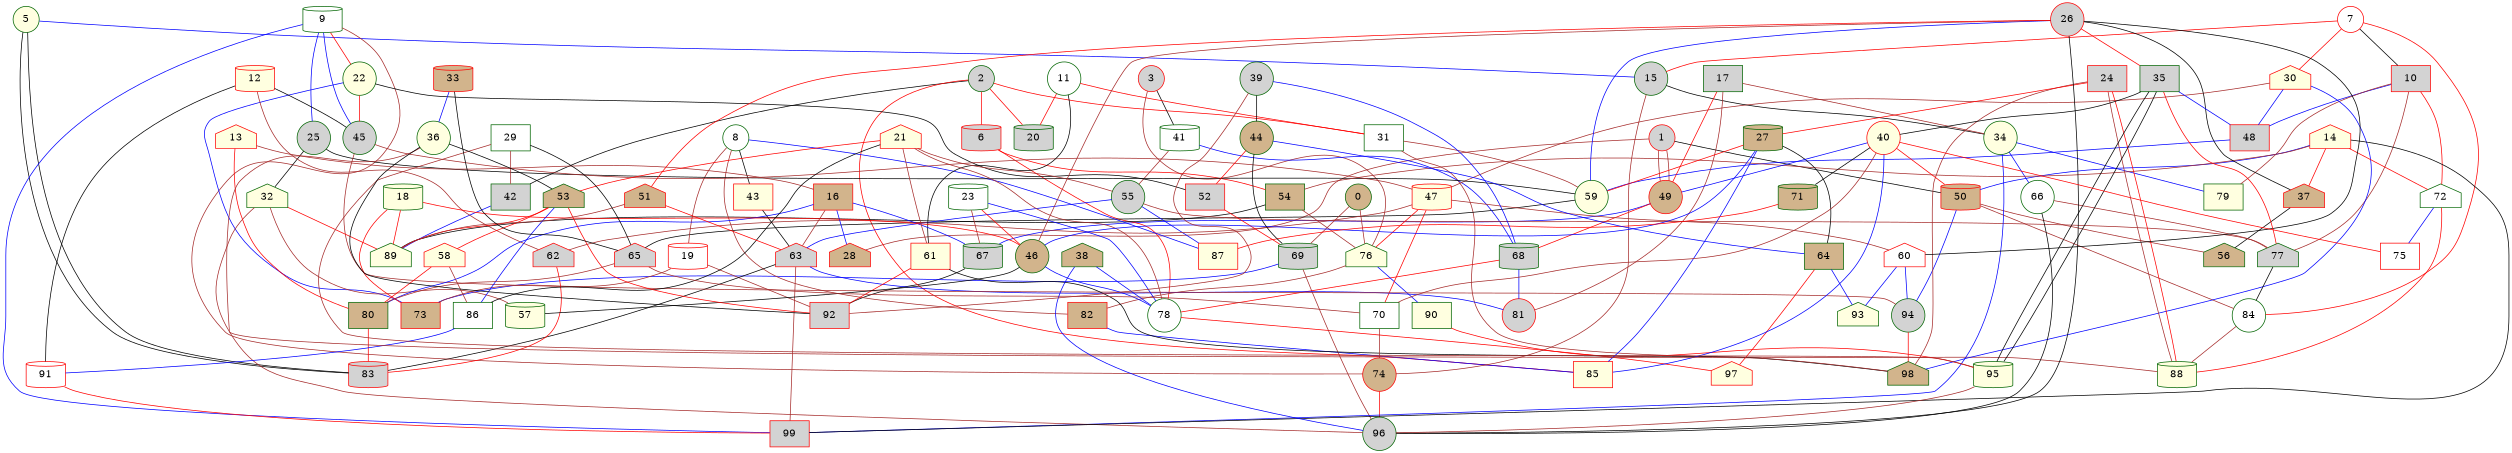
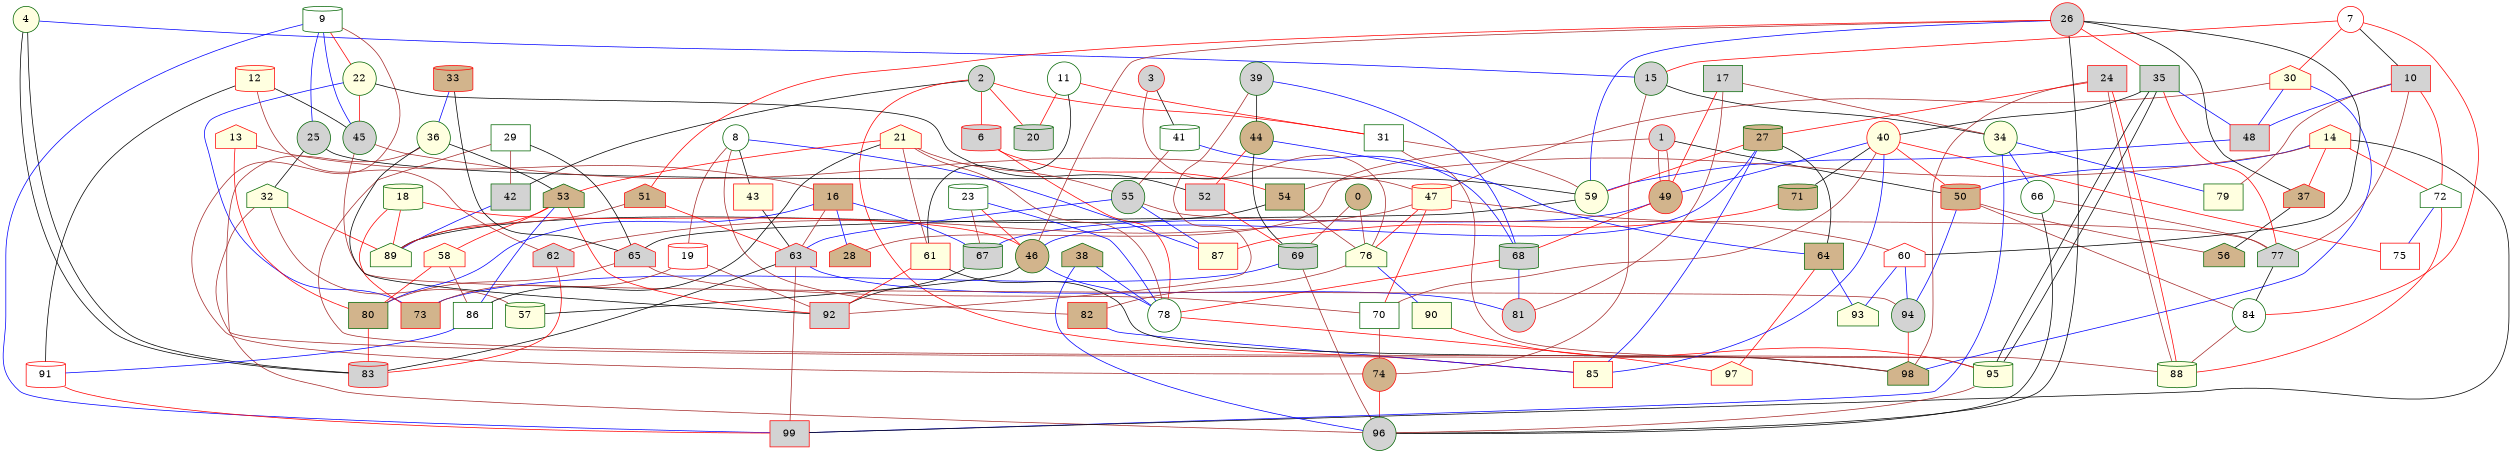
(26, 19) -> (26, 19)
